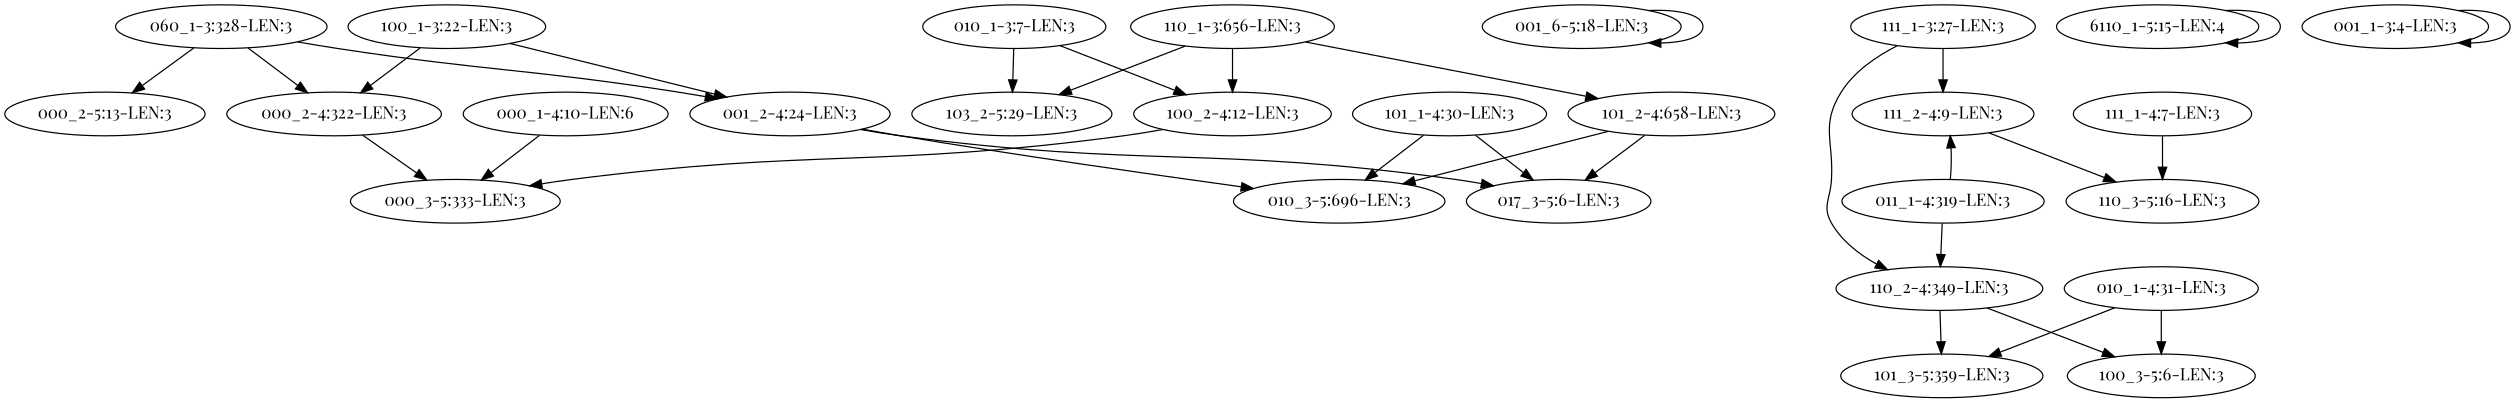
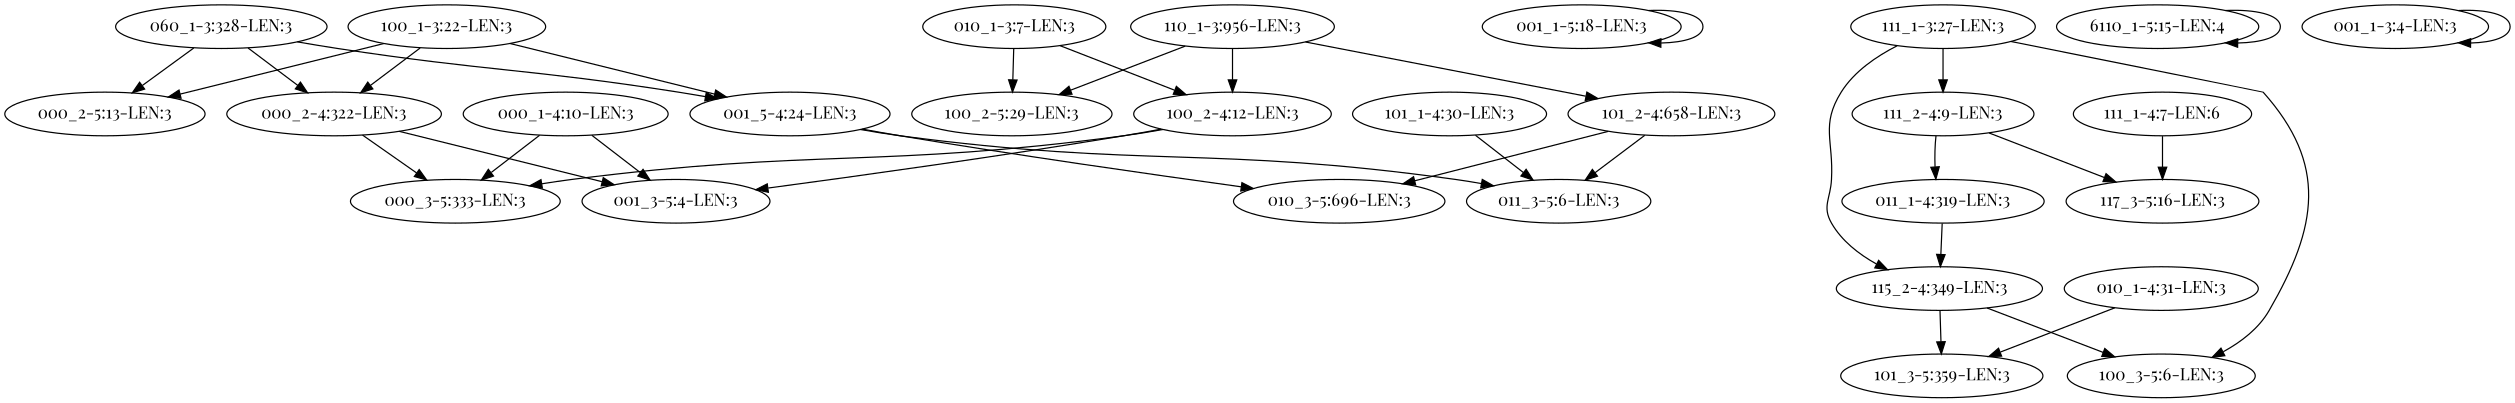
(1233, 27) -> (1233, 27)
(1582, 27) -> (1582, 27)
none -> (287, 68)
(566, 114) -> (566, 114)
(790, 114) -> (790, 114)
(1012, 114) -> (1012, 114)
(2162, 114) -> (2162, 114)
(1399, 154) -> none
(1951, 164) -> (1935, 151)
none -> (676, 201)
(1559, 201) -> (1559, 201)
(2162, 201) -> (2162, 201)
(1939, 289) -> (1939, 289)
(2161, 326) -> (2277, 109)
